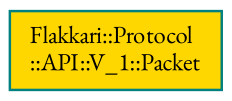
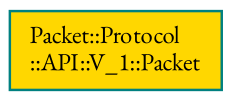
(116, 51) -> (116, 51)
